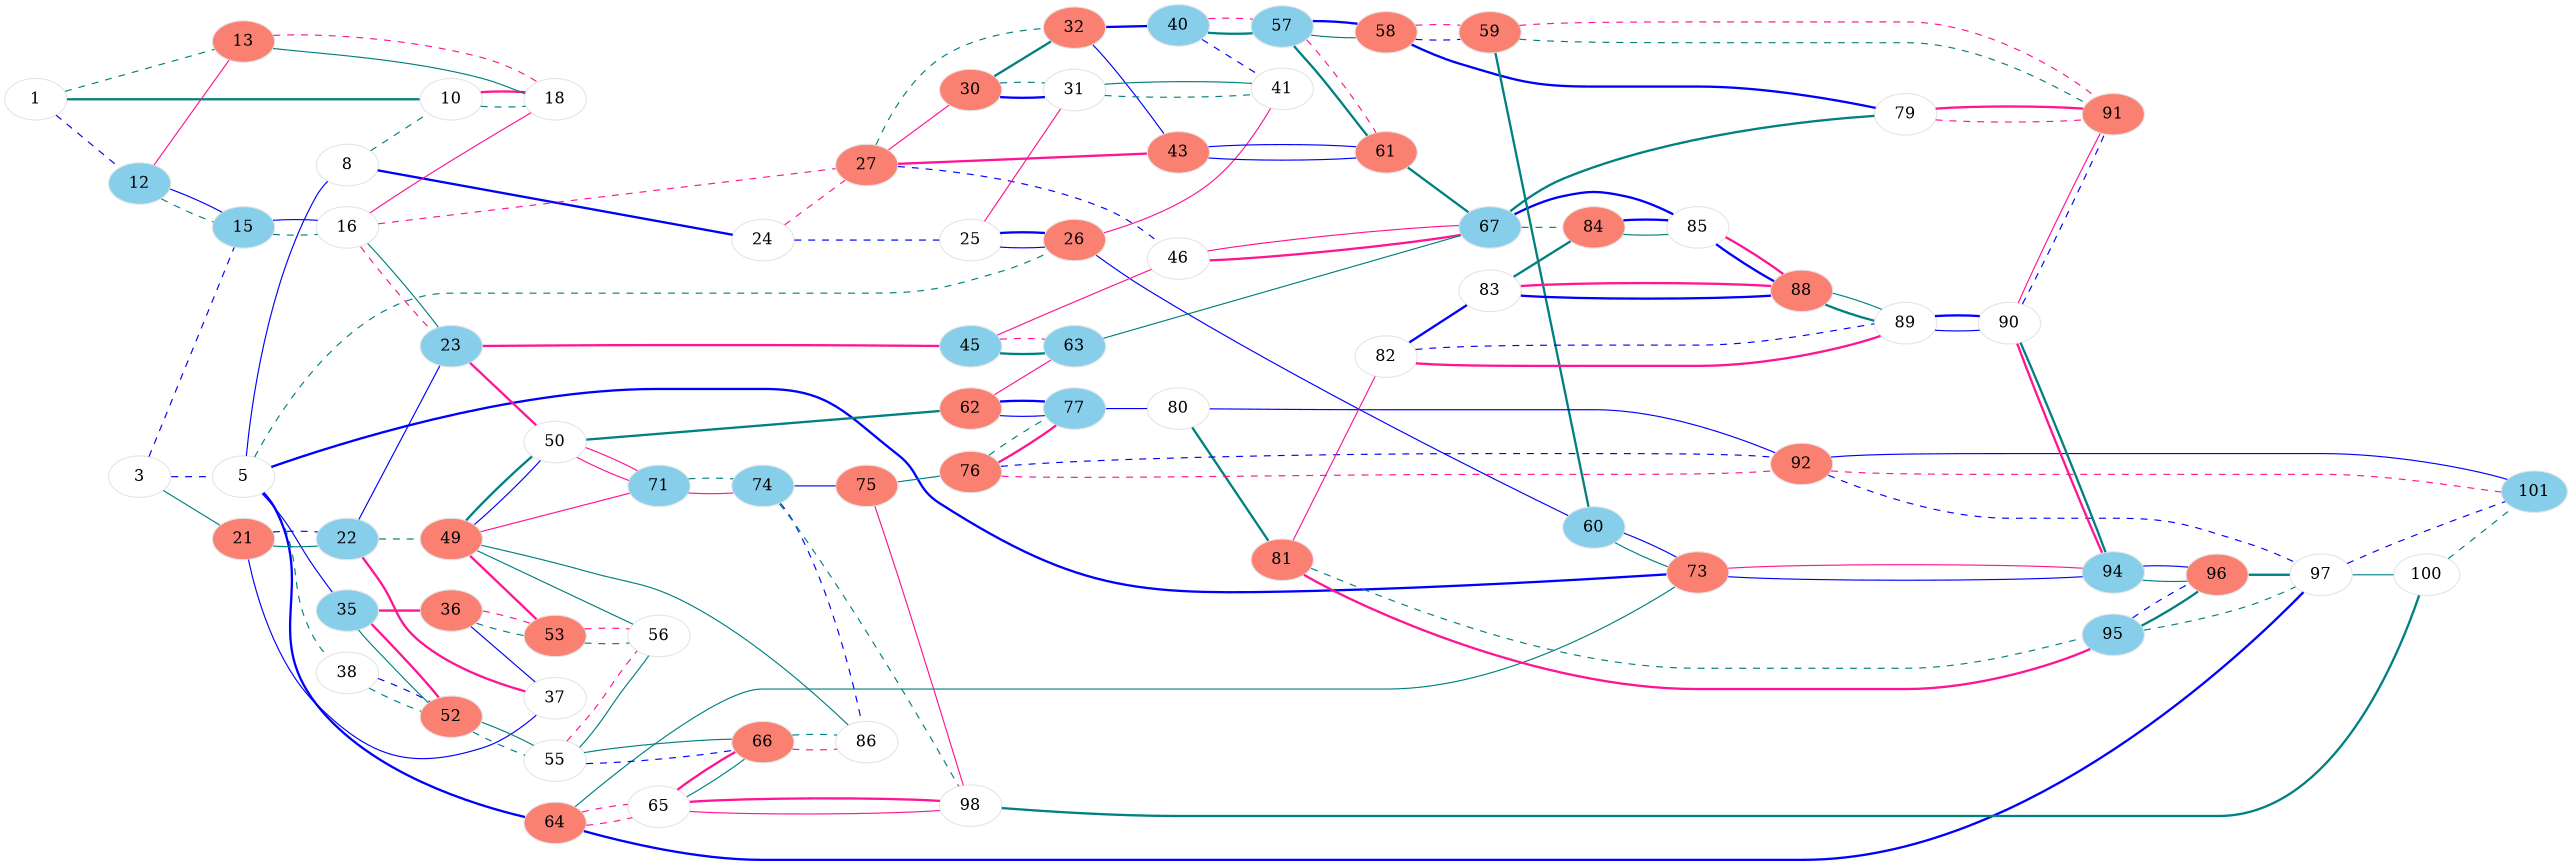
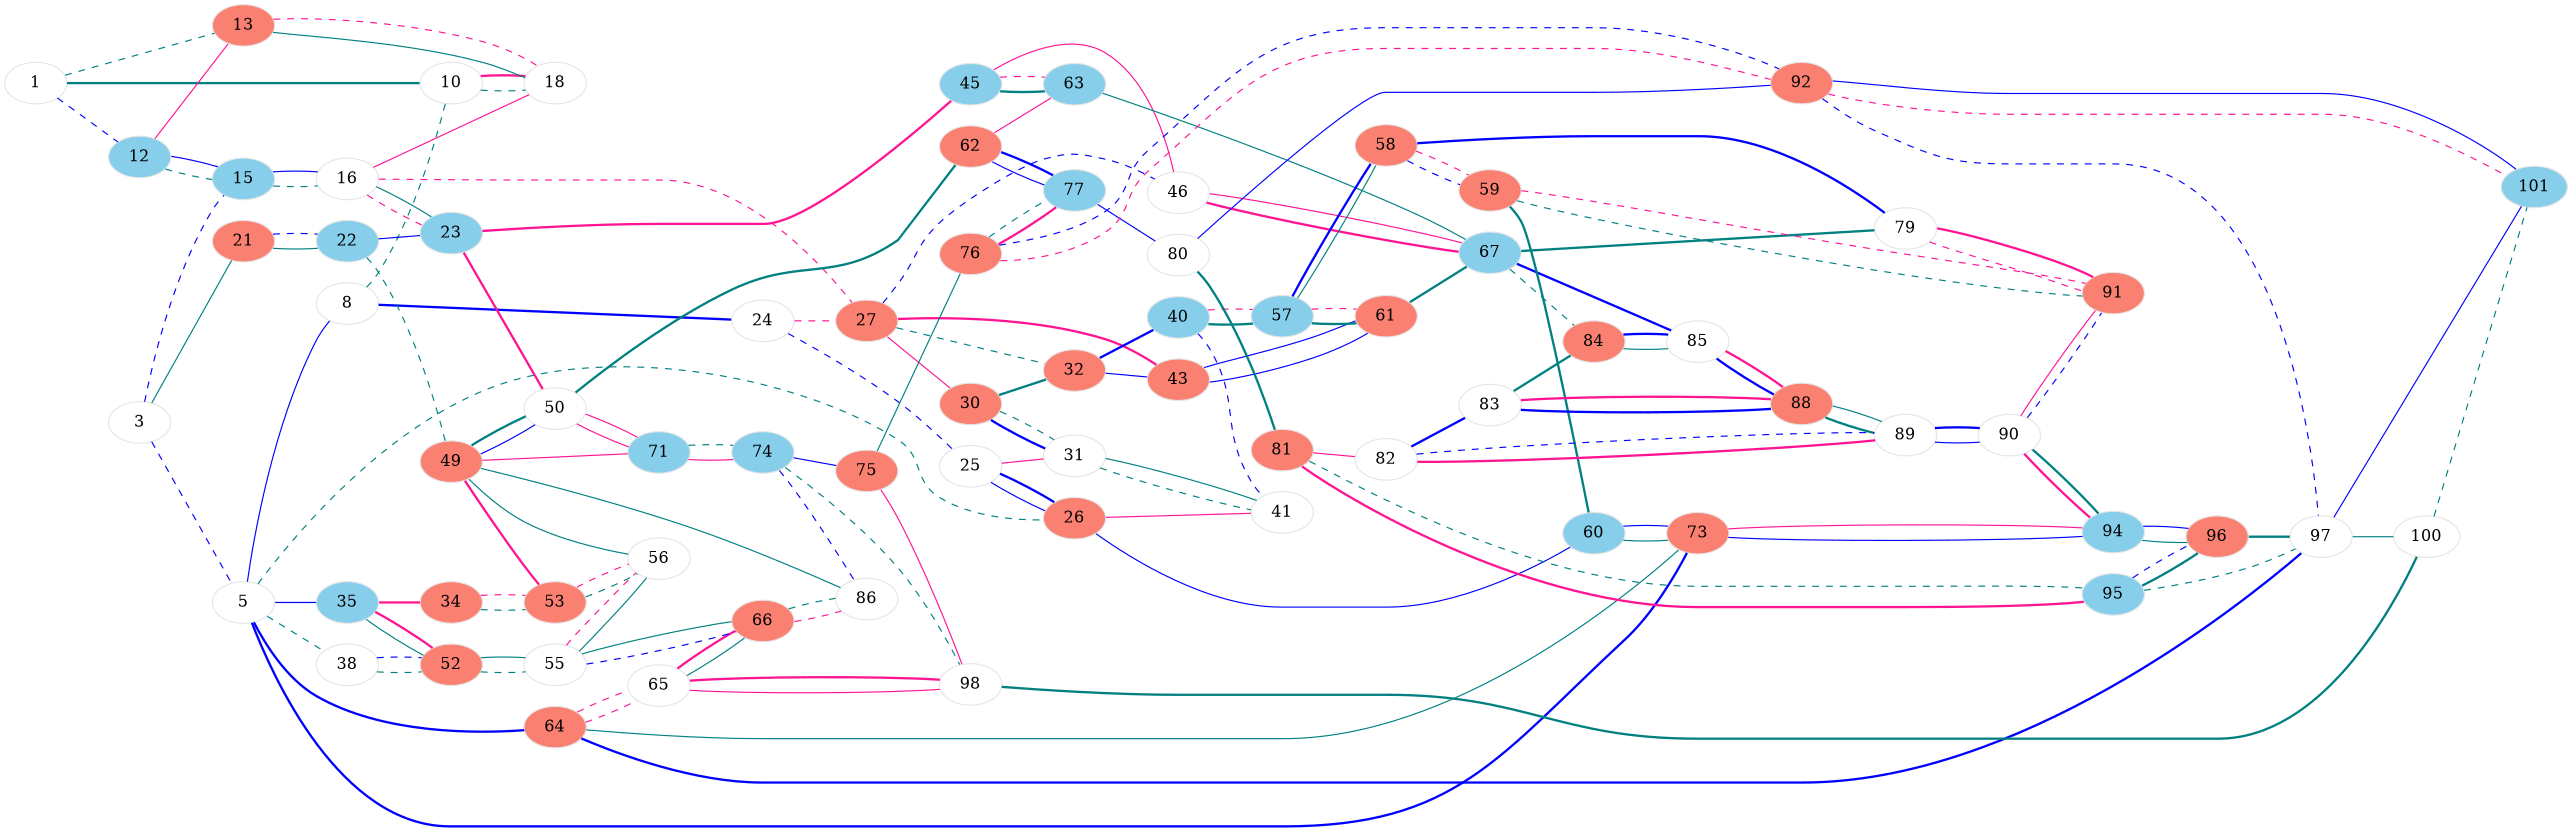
(2426, 531) -> (2428, 362)
(451, 611) -> (451, 602)
(555, 698) -> none
